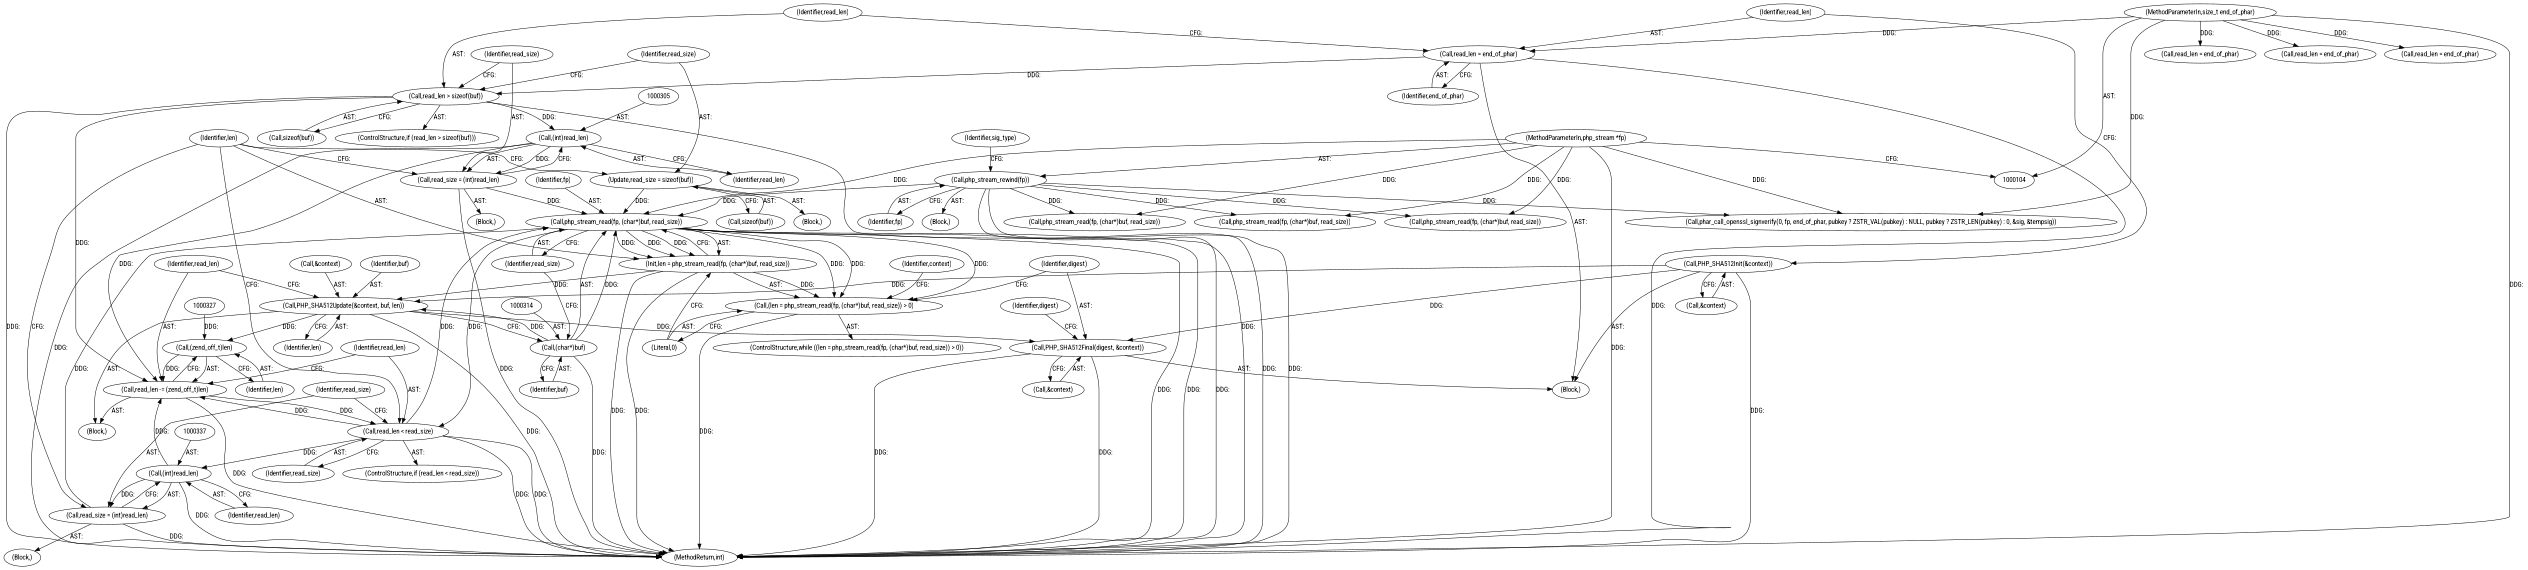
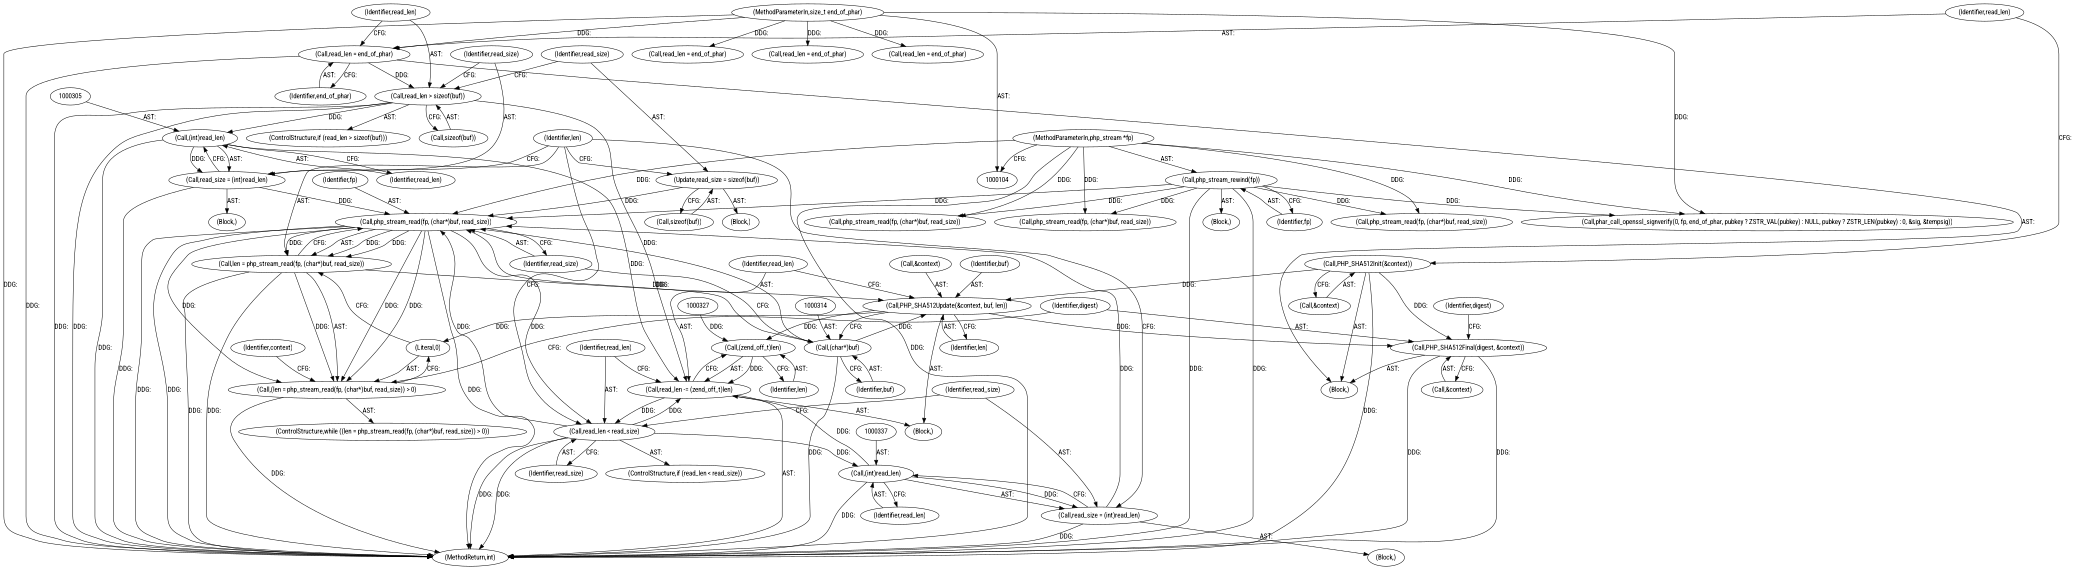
(991, 138) -> none
(718, 264) -> (292, 264)
(525, 439) -> (654, 315)
(240, 474) -> (789, 474)
